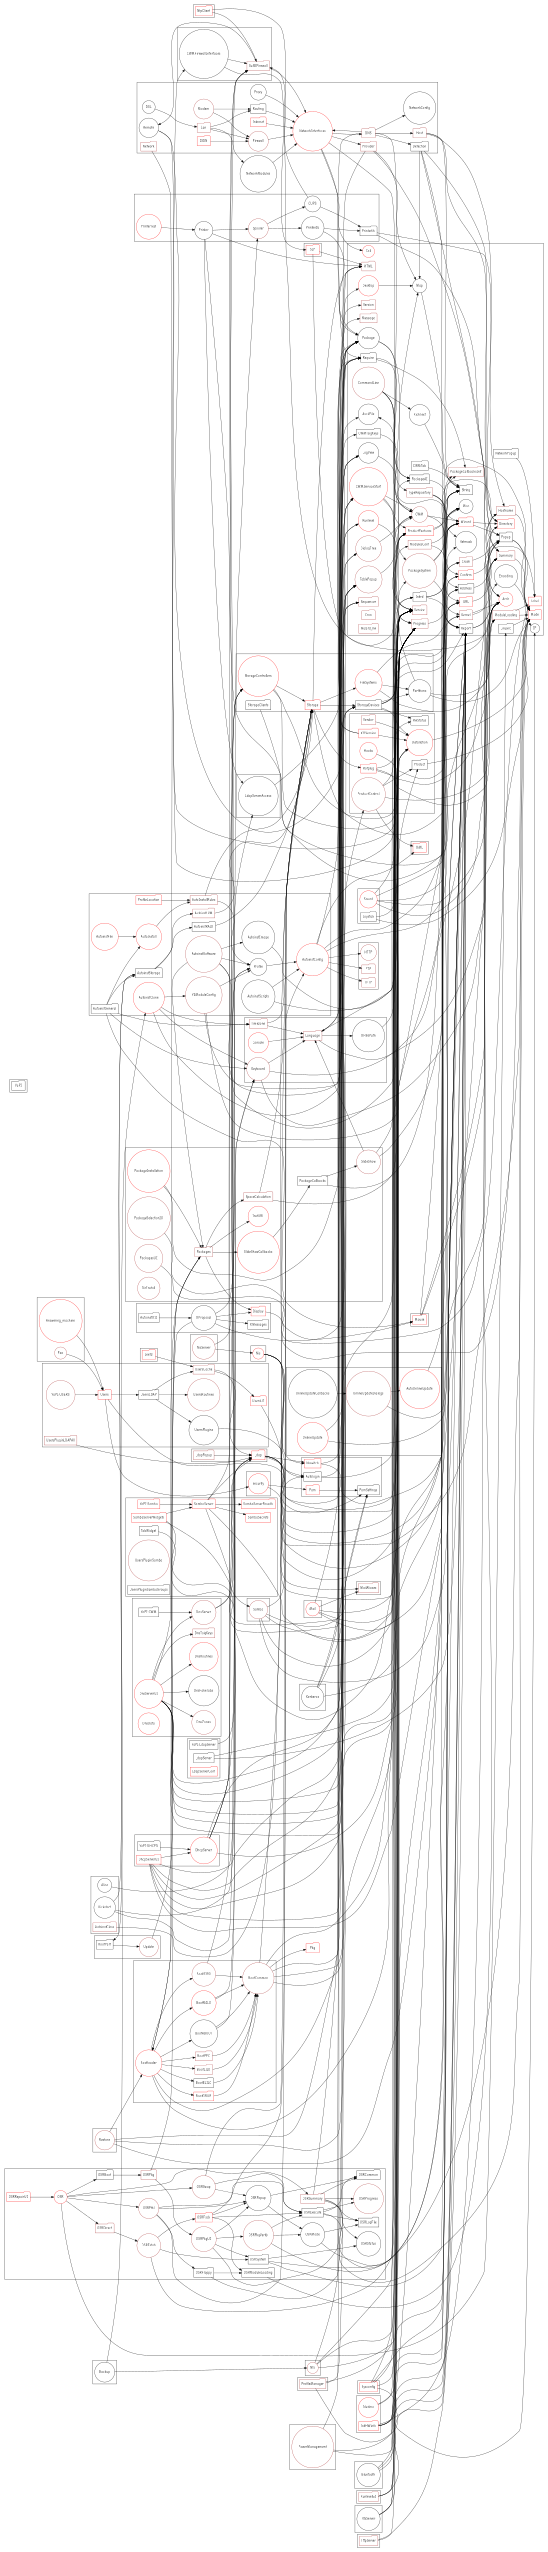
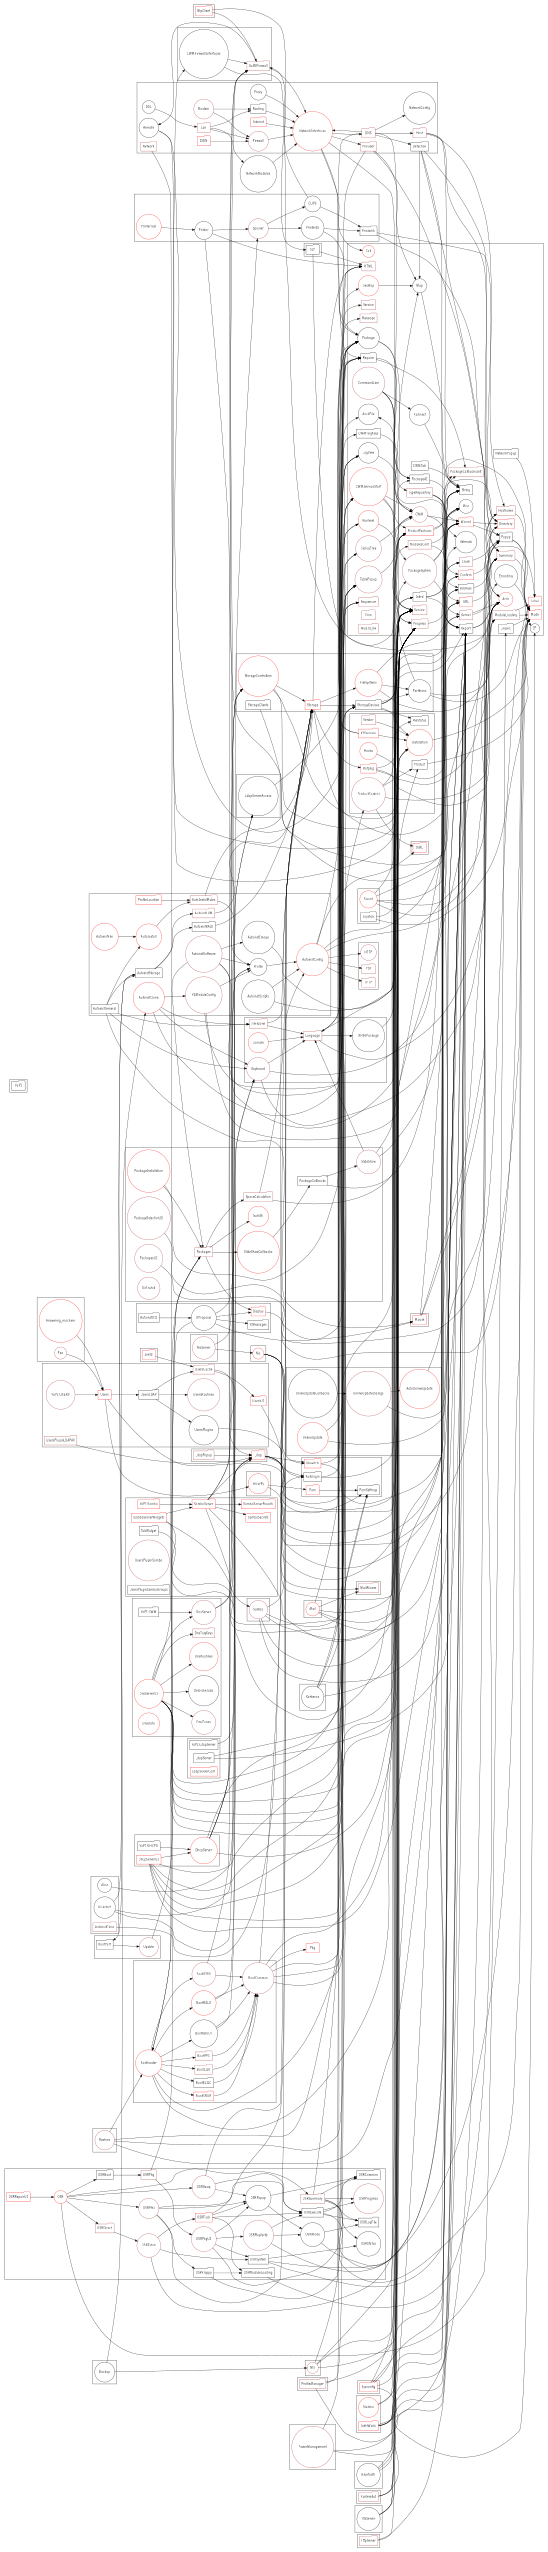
(313, 250) -> (313, 250)
(212, 512) -> (234, 1161)
(369, 1036) -> (369, 1036)
